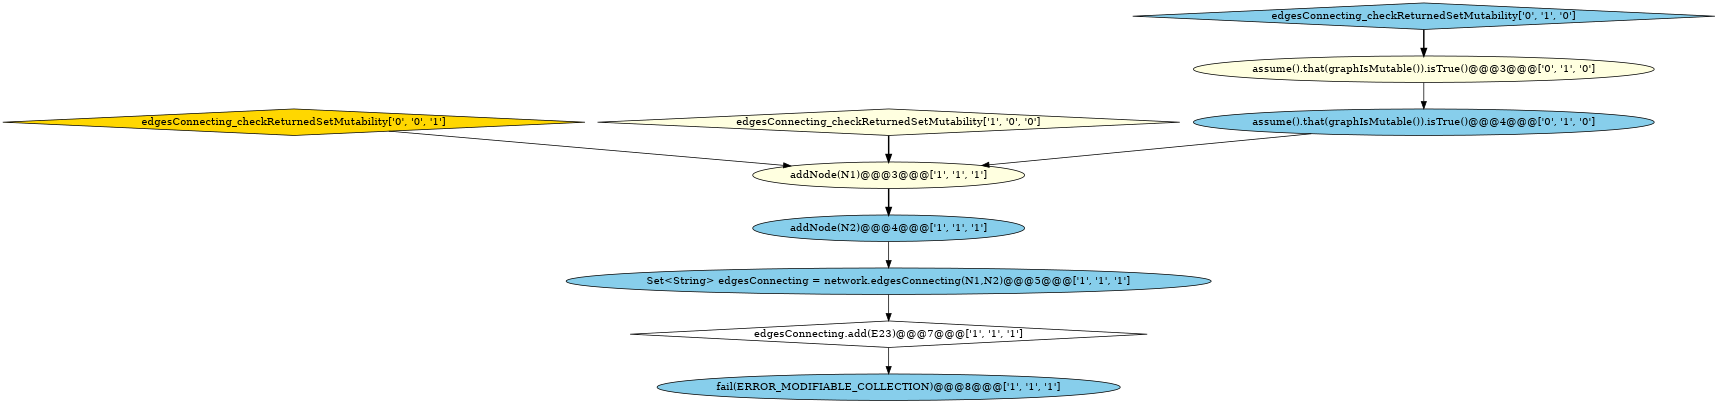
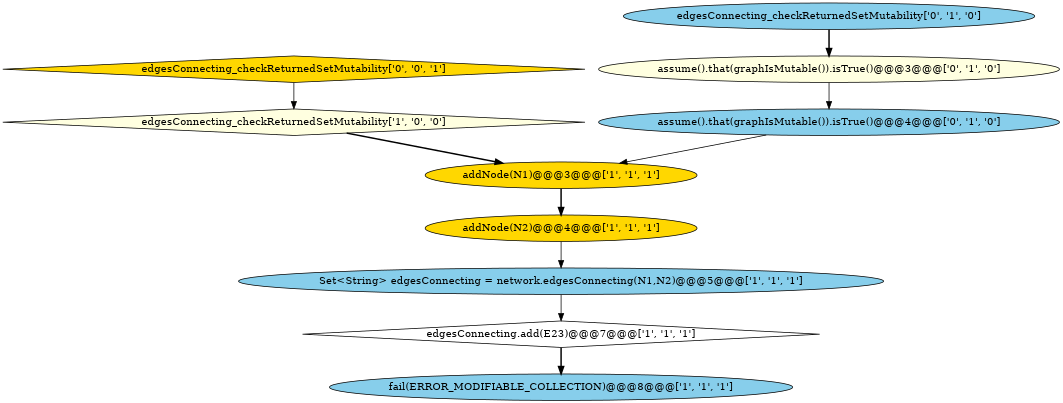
(1424, 16) -> (829, 16)
(586, 148) -> (294, 92)
(889, 175) -> (561, 175)
(889, 228) -> (561, 228)
(889, 357) -> (561, 357)
